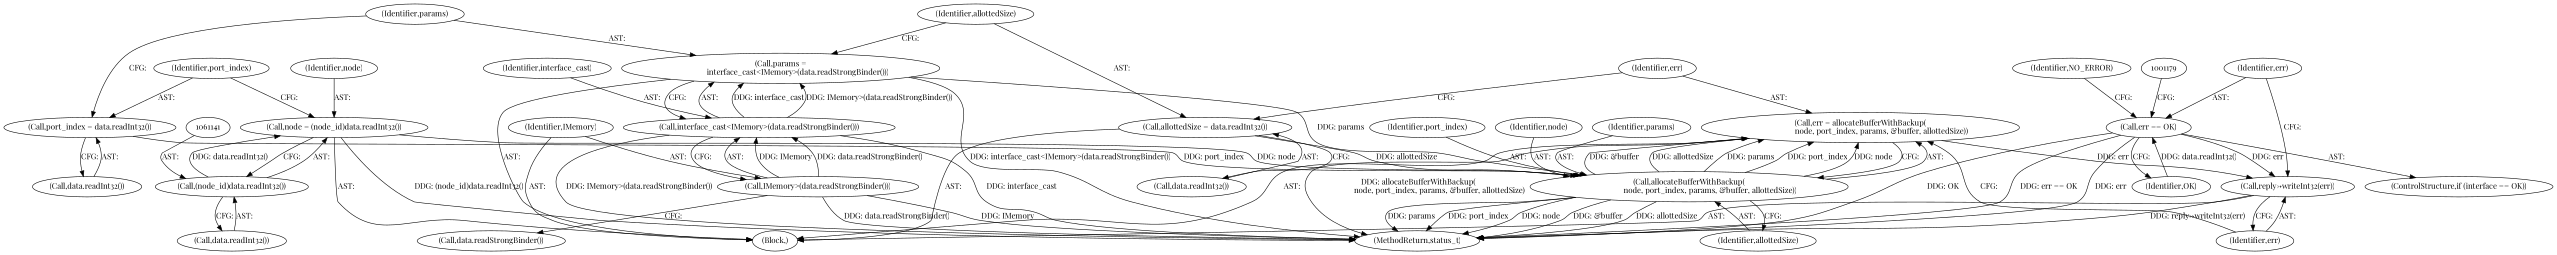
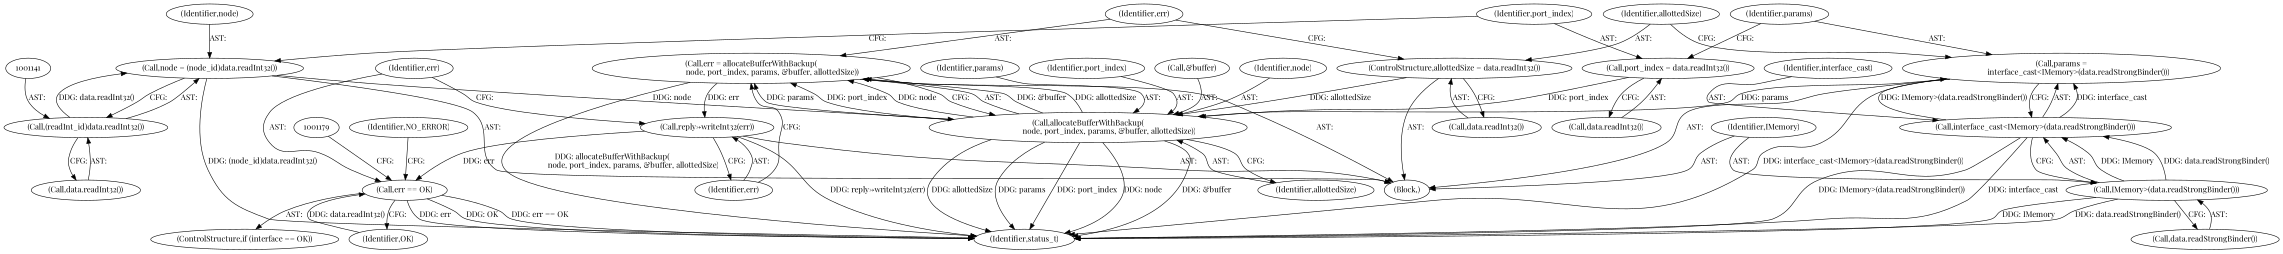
none -> (1192, 68)
(208, 128) -> (28, 68)
(1205, 128) -> (1454, 68)
(2228, 148) -> (529, 141)
(232, 187) -> (86, 128)
none -> (2211, 215)
(1417, 241) -> (1024, 239)
